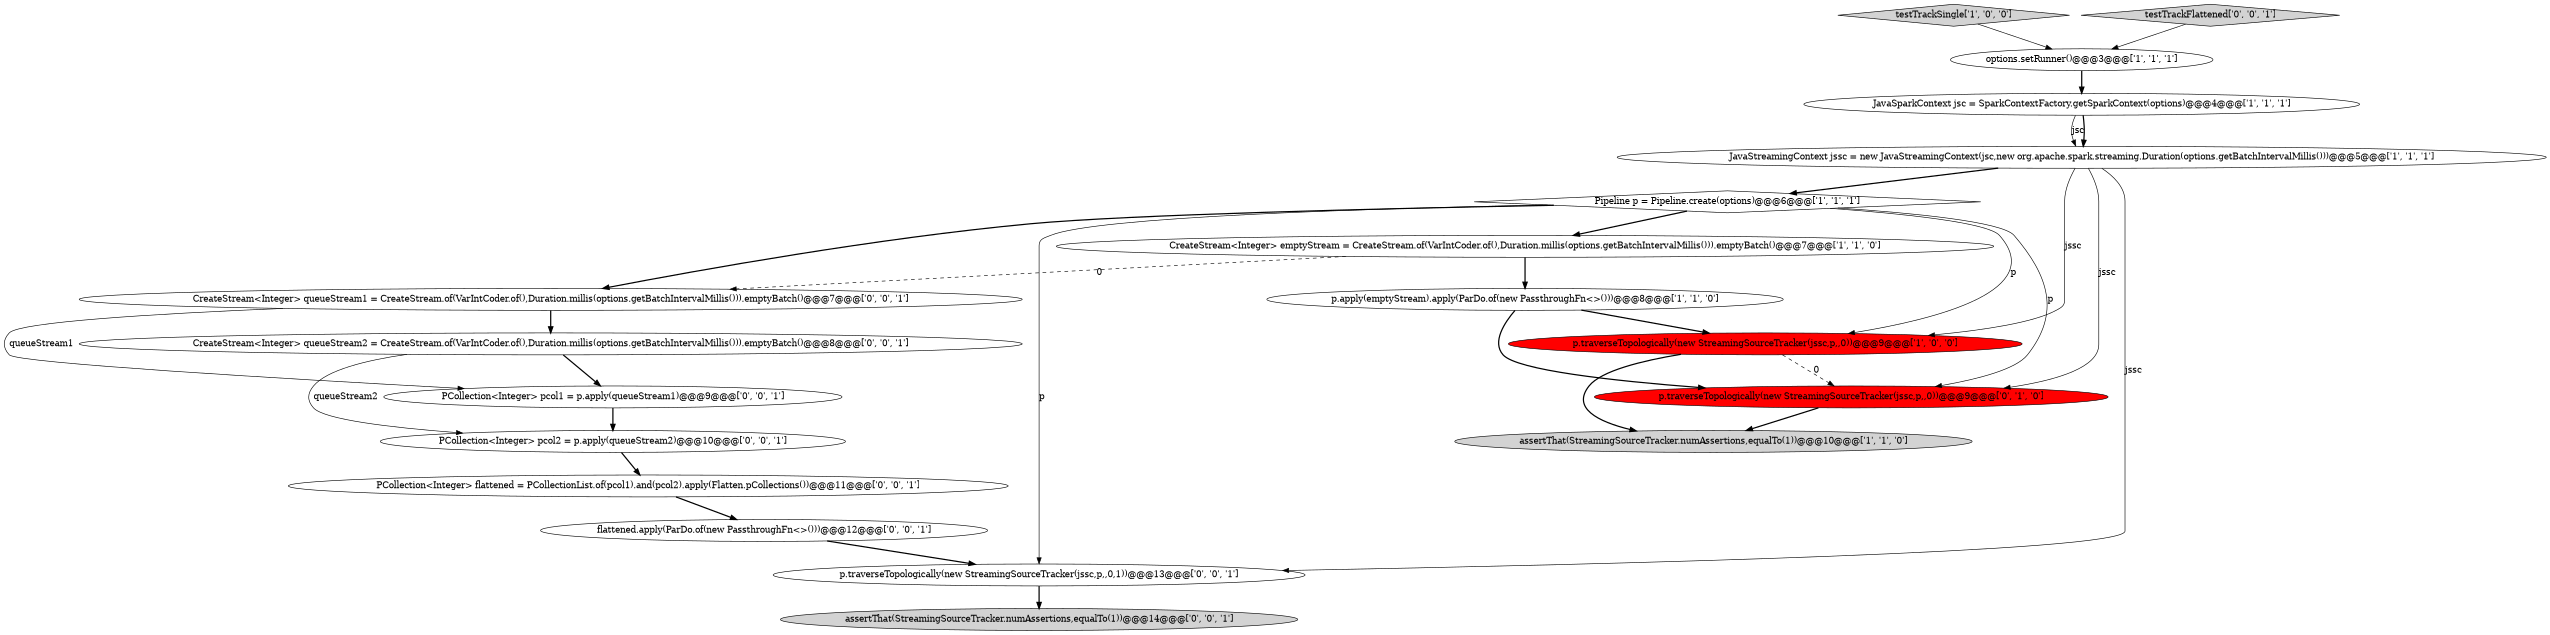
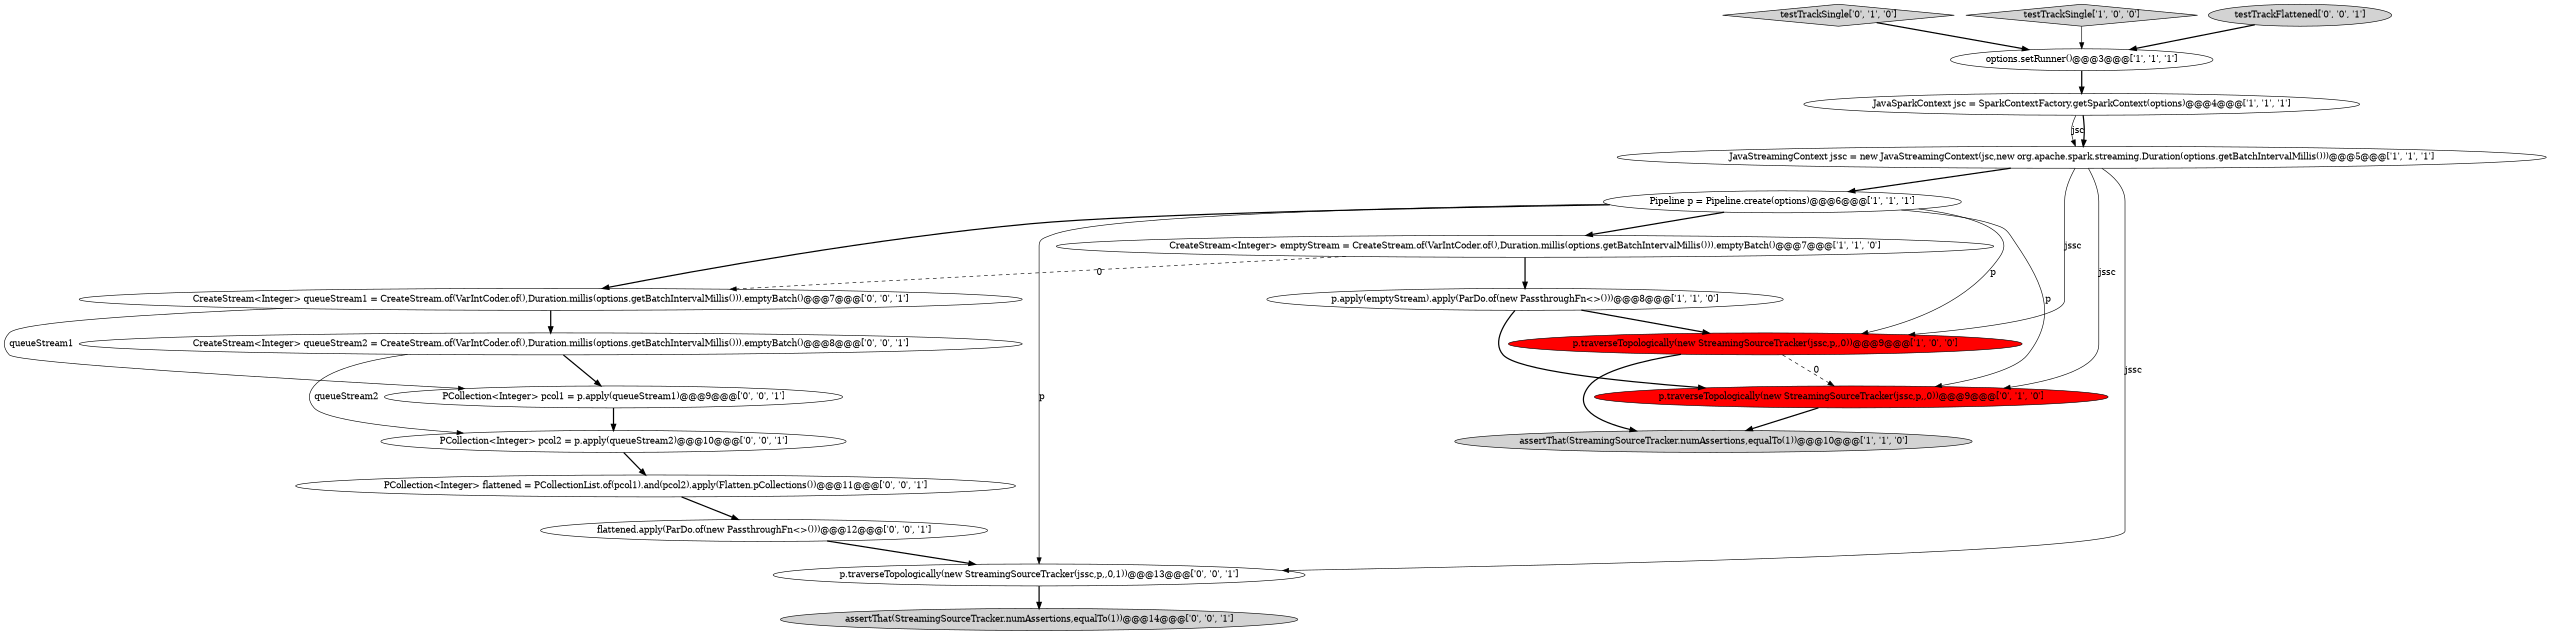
none -> (1838, 15)
(2210, 15) -> (2300, 15)
(2152, 36) -> (2195, 37)
(1727, 202) -> (1782, 202)
